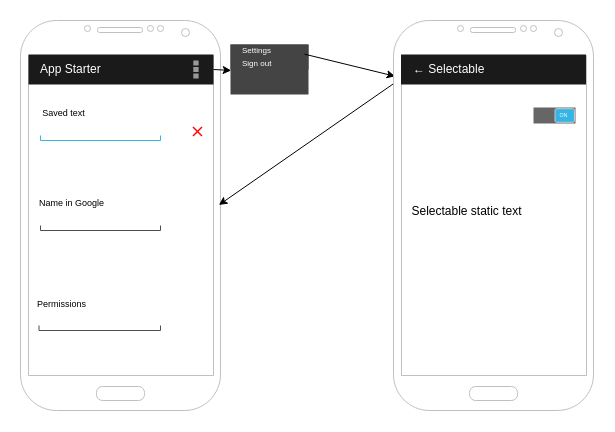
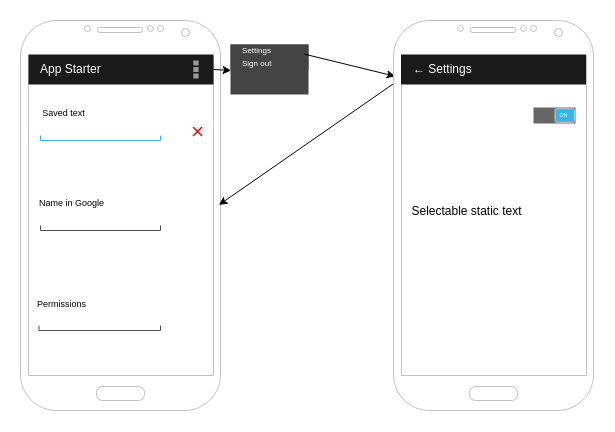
(449, 70) -> (444, 70)
